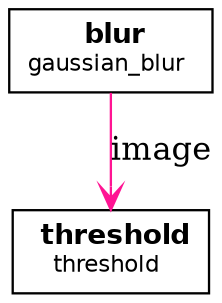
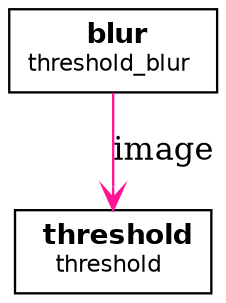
(106, 64) -> (109, 64)
